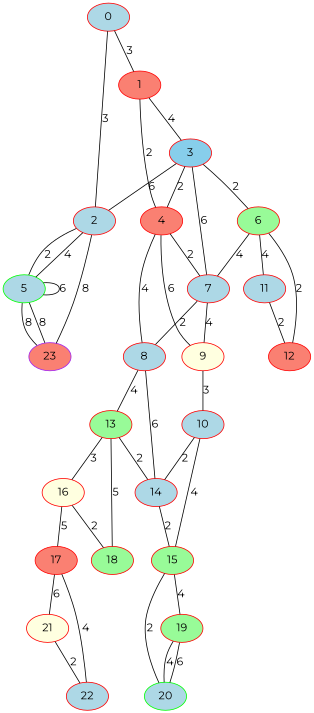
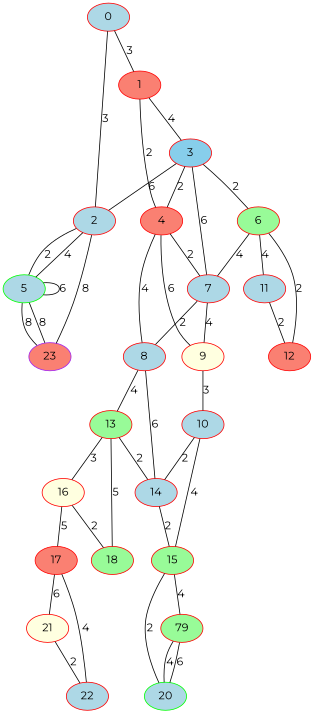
(182, 628) -> (182, 628)
